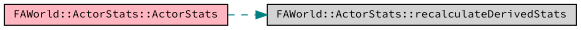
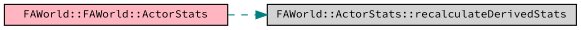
(116, 15) -> (116, 15)
